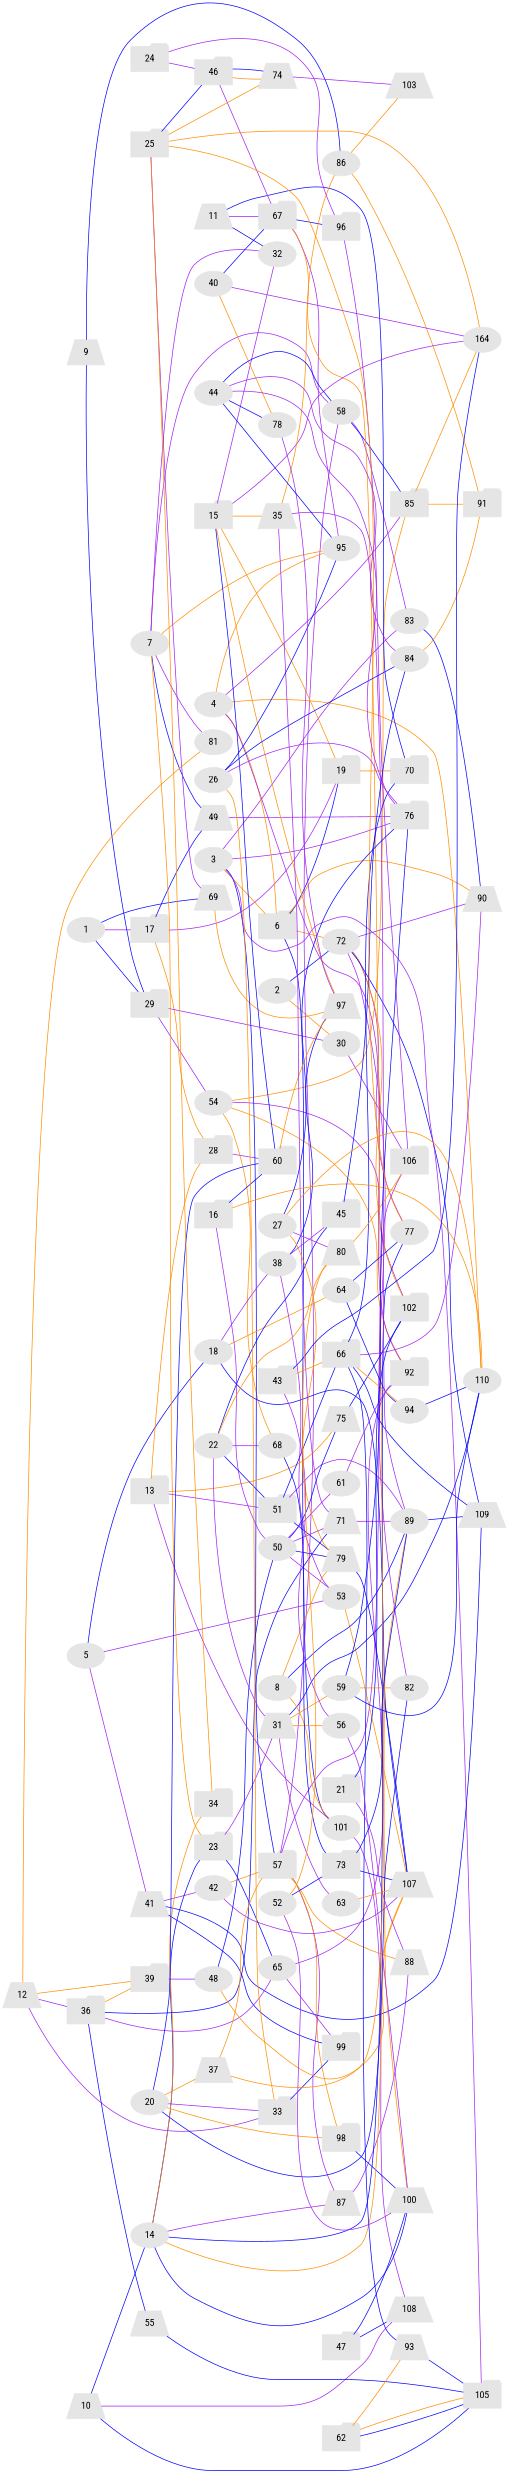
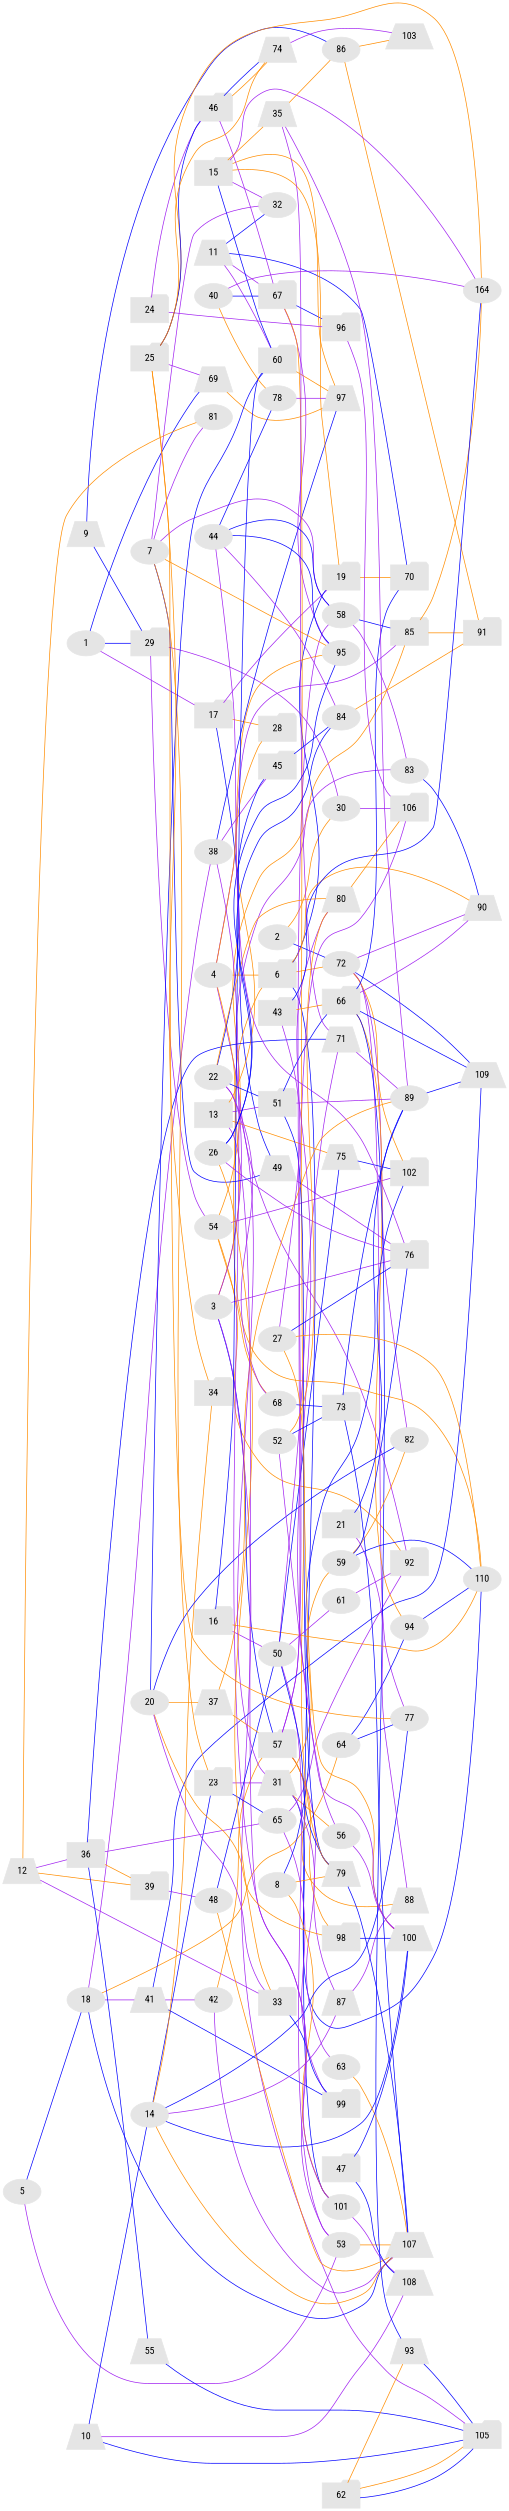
(245, 1156) -> (249, 306)
(118, 1780) -> (120, 2000)
